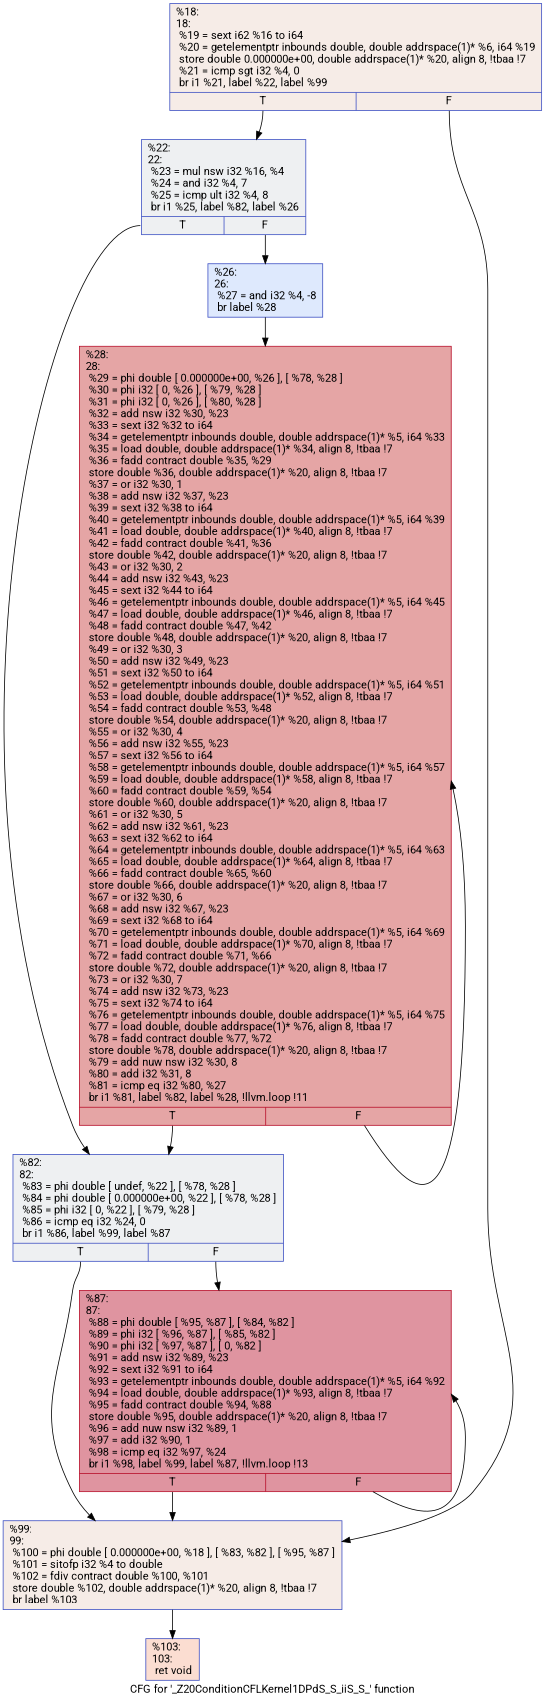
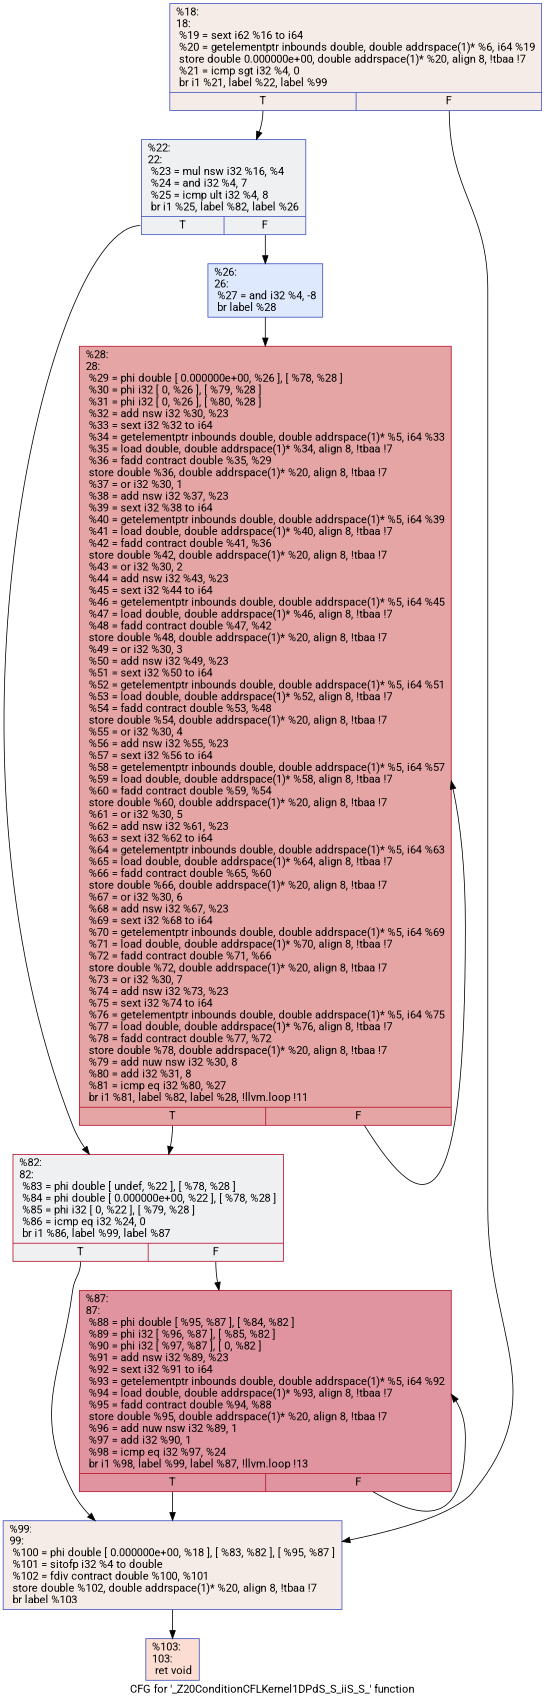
(148, 1208) -> (148, 1208)
